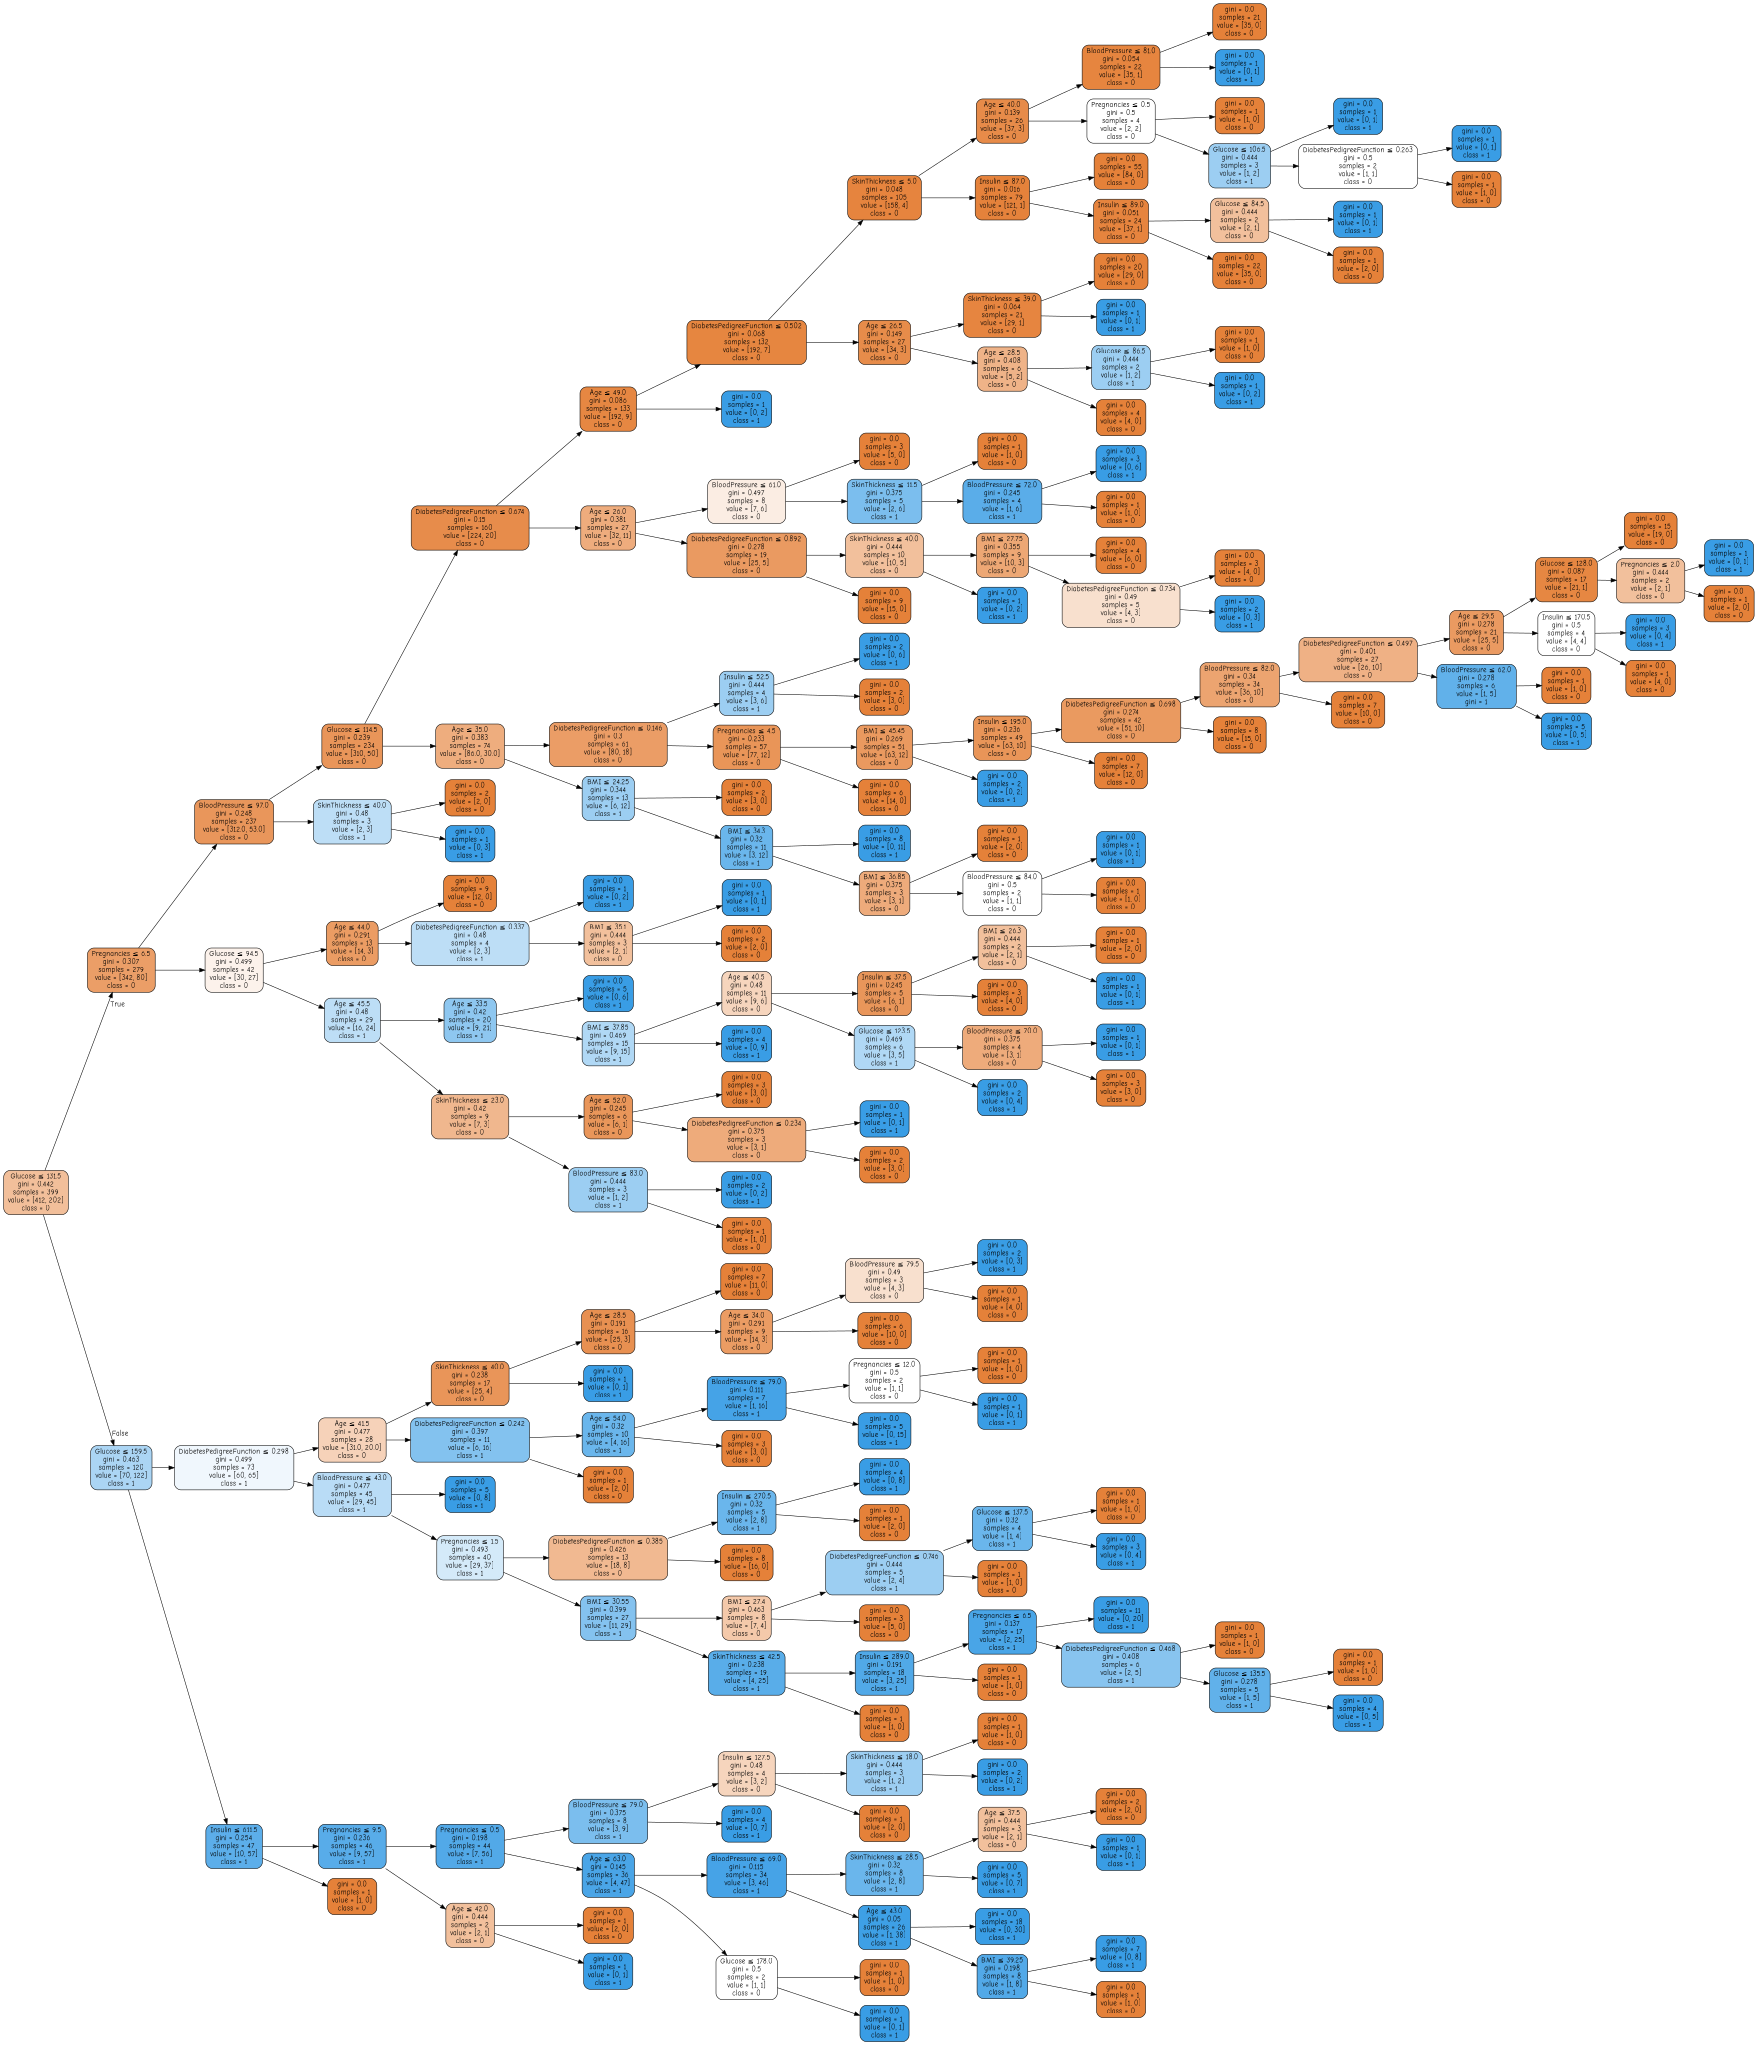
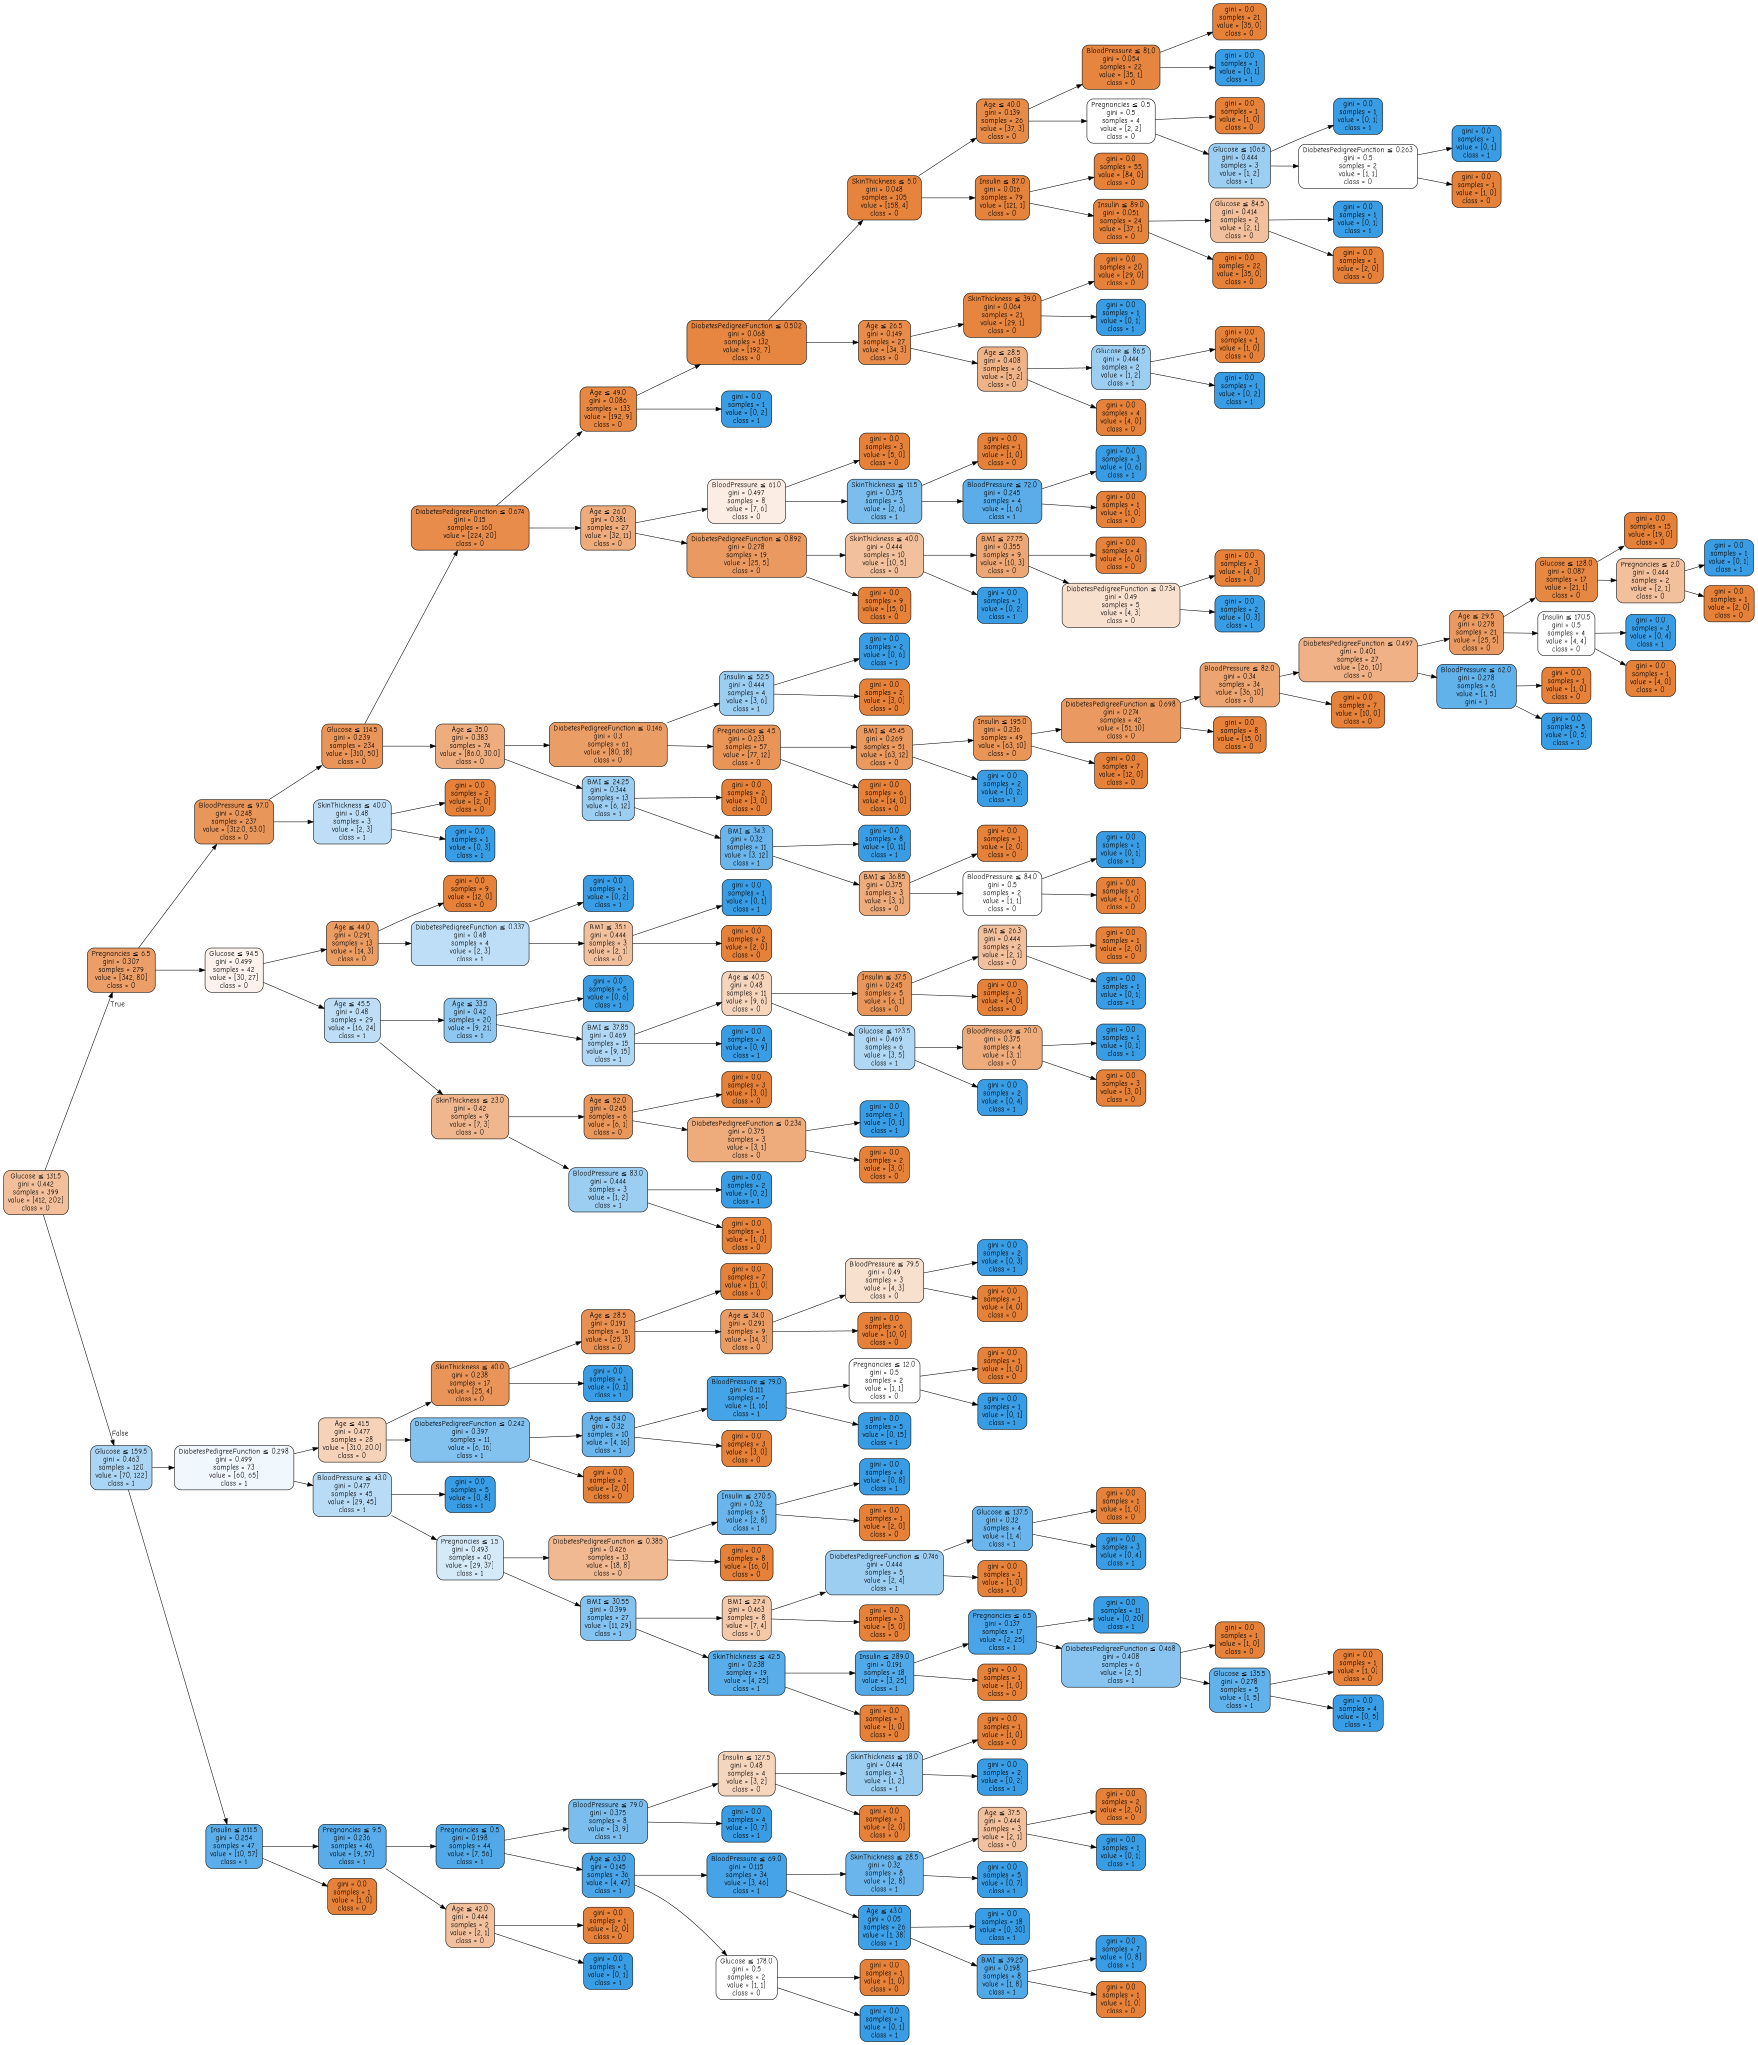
(1240, 212) -> (1240, 212)
(885, 501) -> (885, 501)
